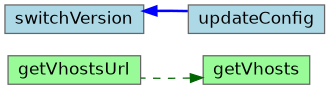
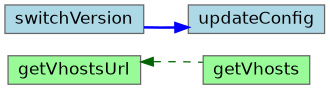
(172, 11) -> (160, 28)
(166, 78) -> (178, 62)
